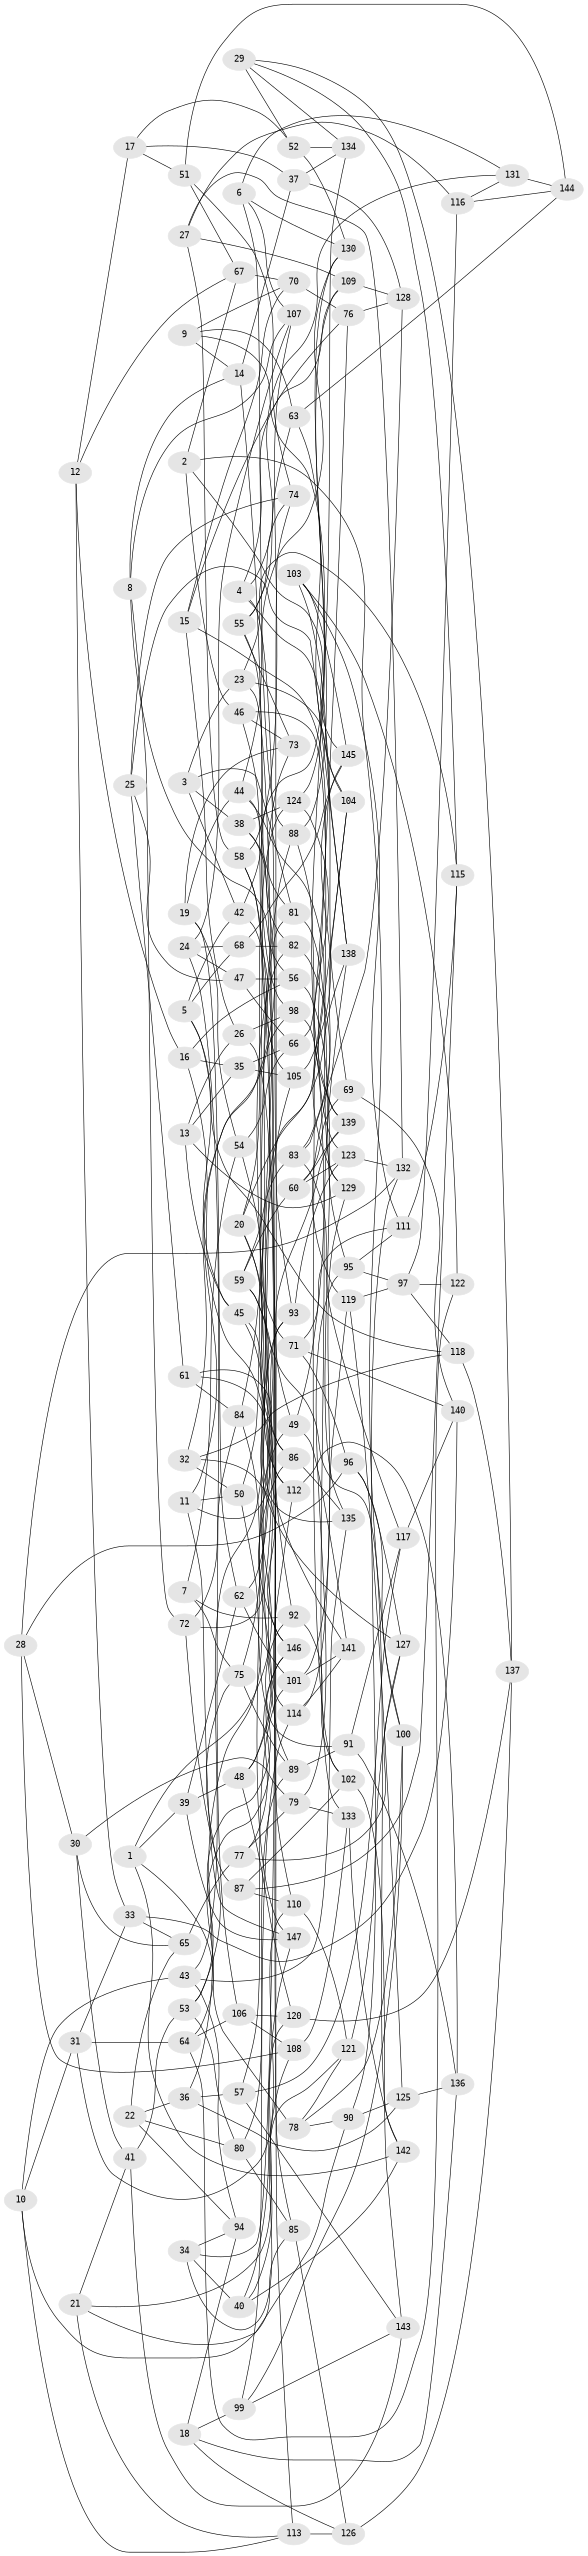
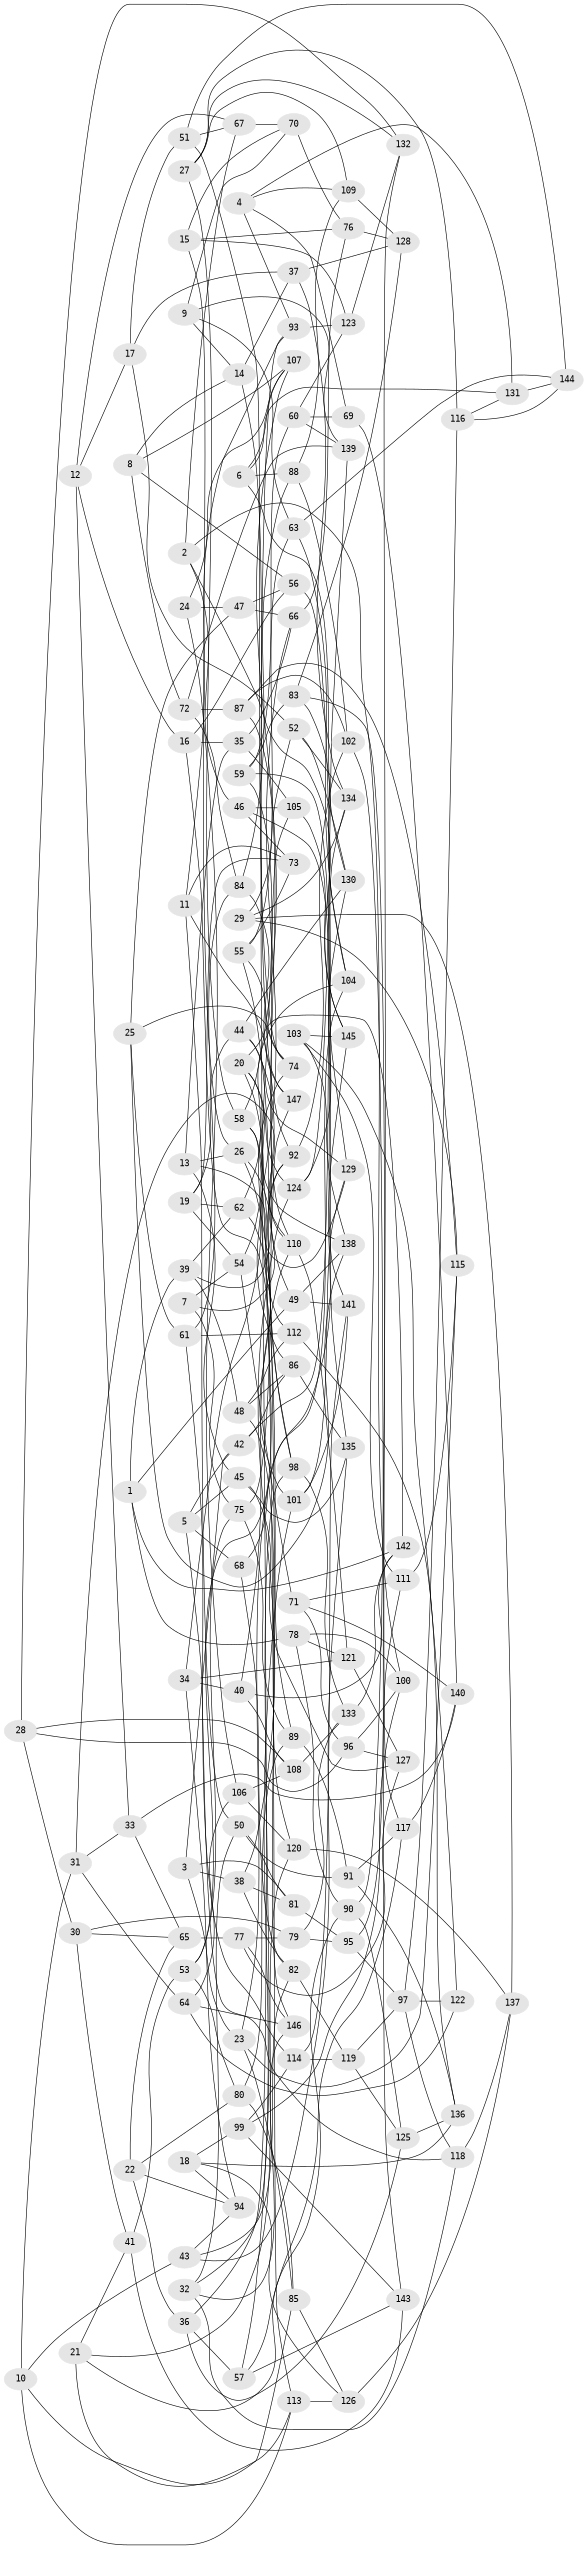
(217, 947) -> none
(266, 2202) -> (261, 1467)
